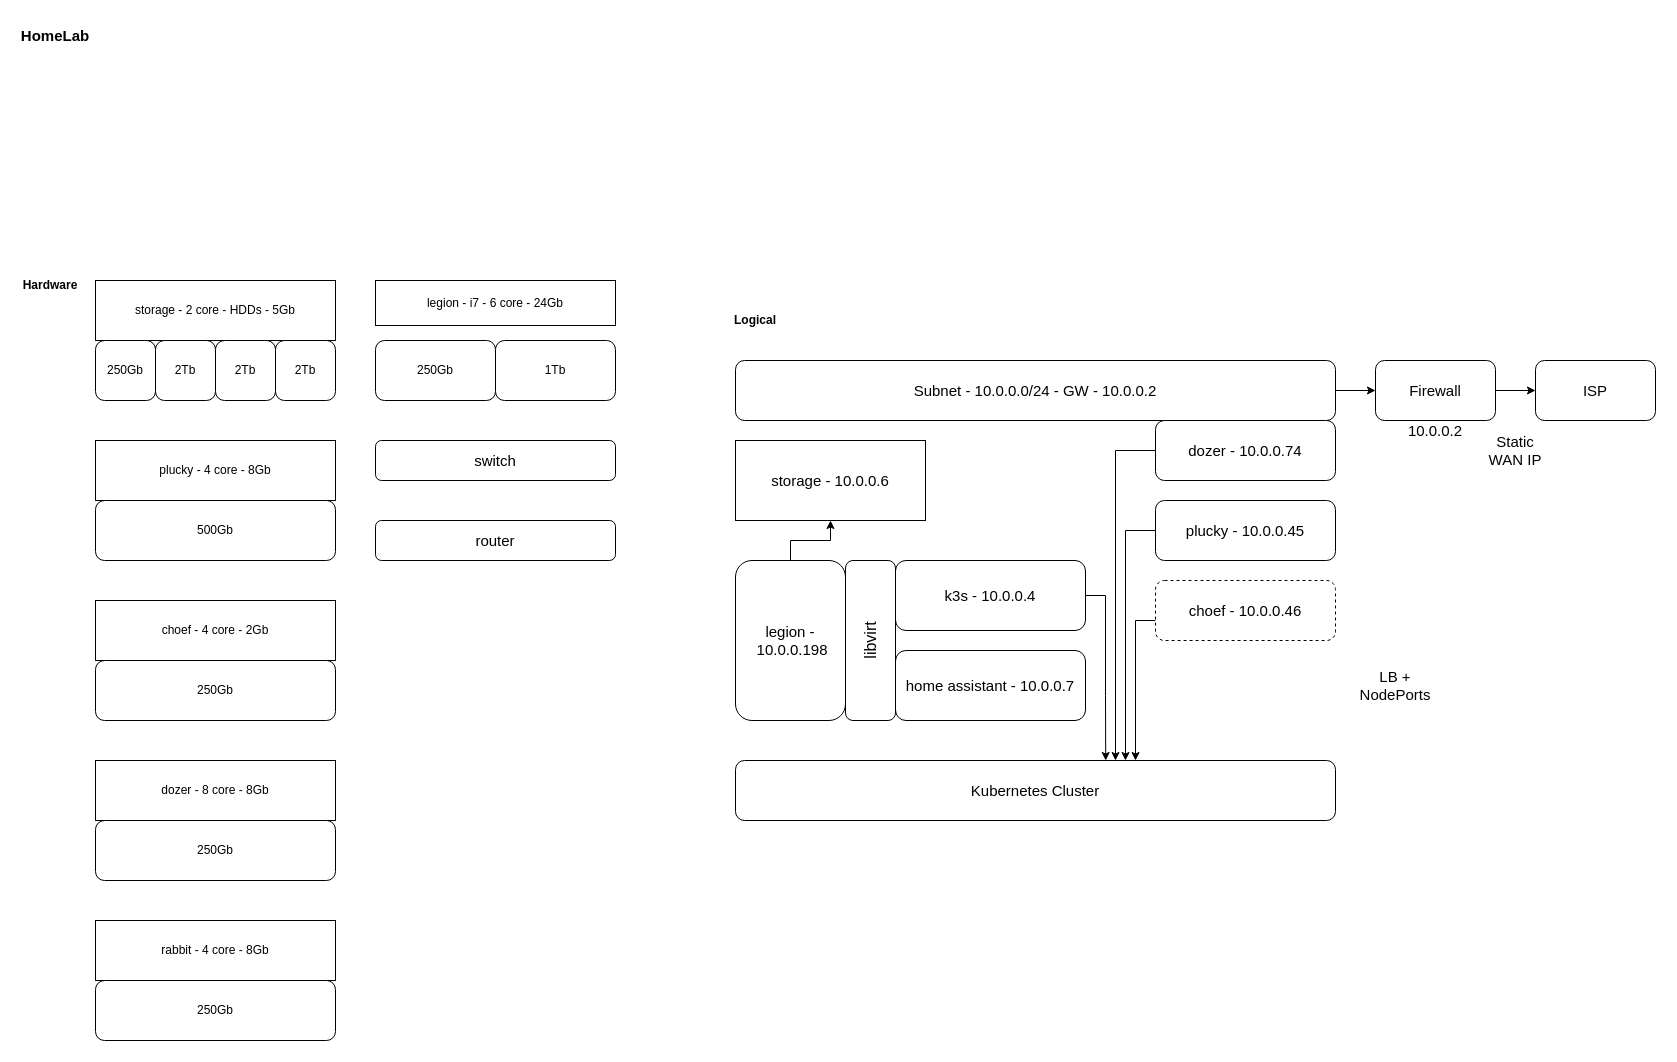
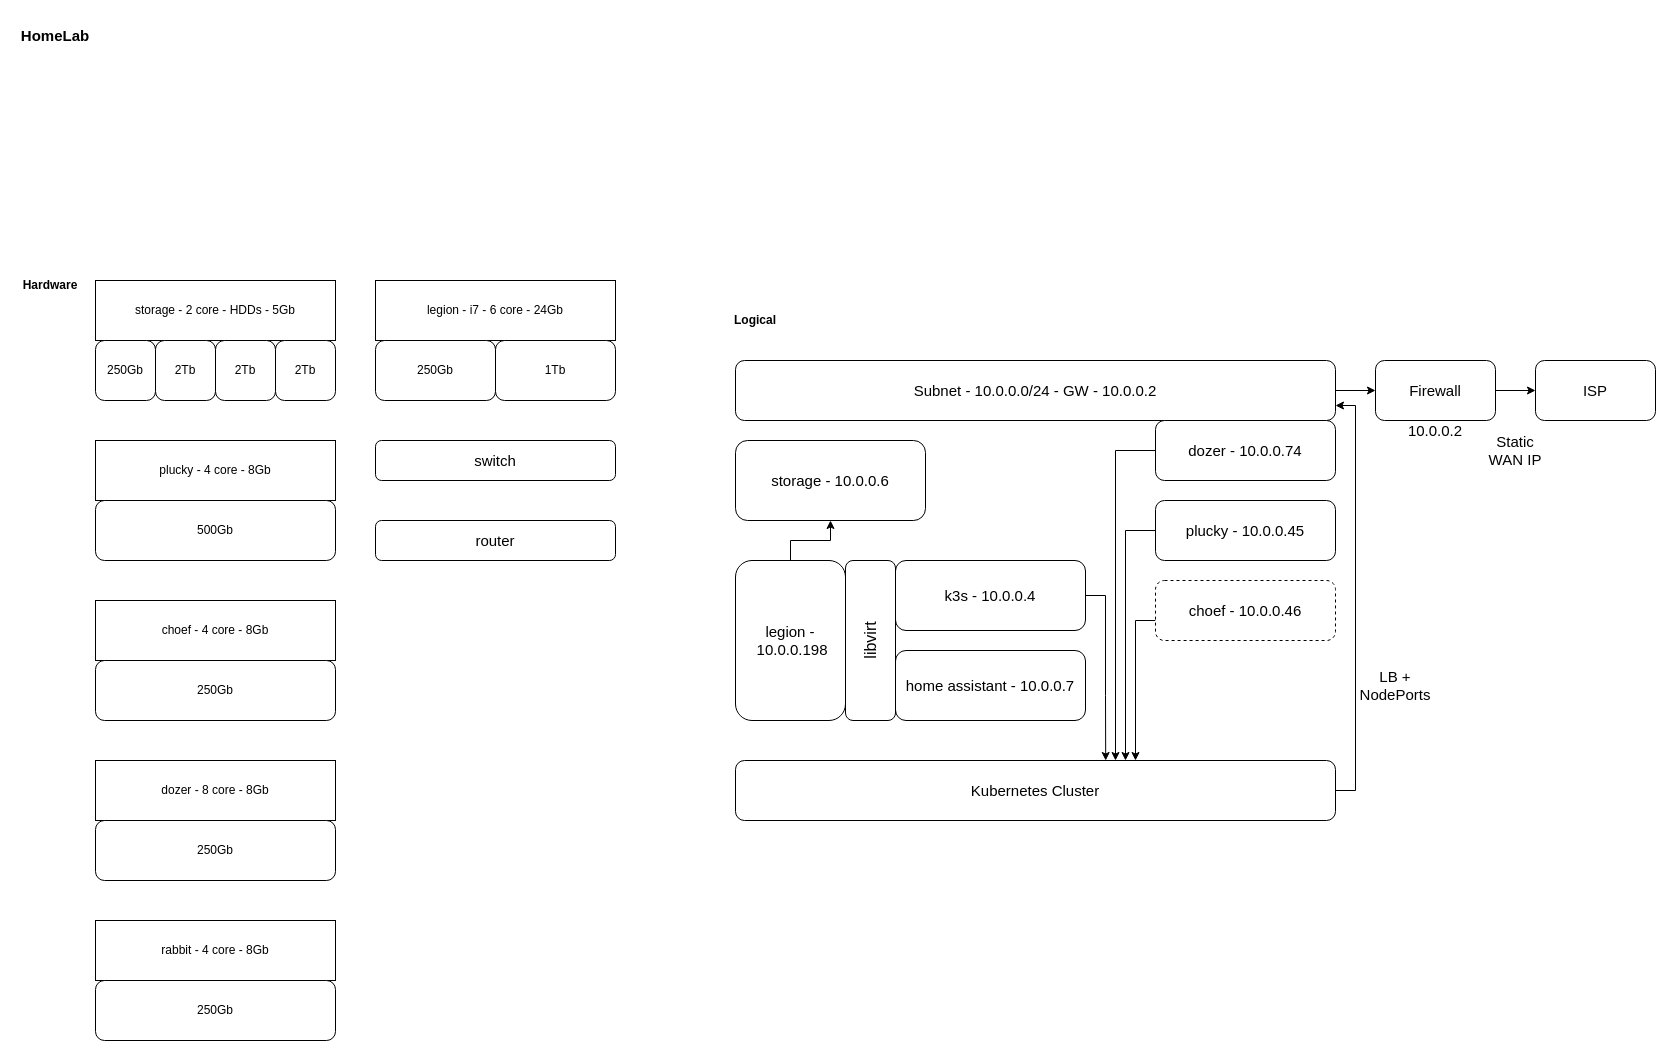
(496, 303) -> (496, 311)
(831, 481) -> (831, 481)
none -> (1356, 602)
(216, 631) -> (216, 631)
